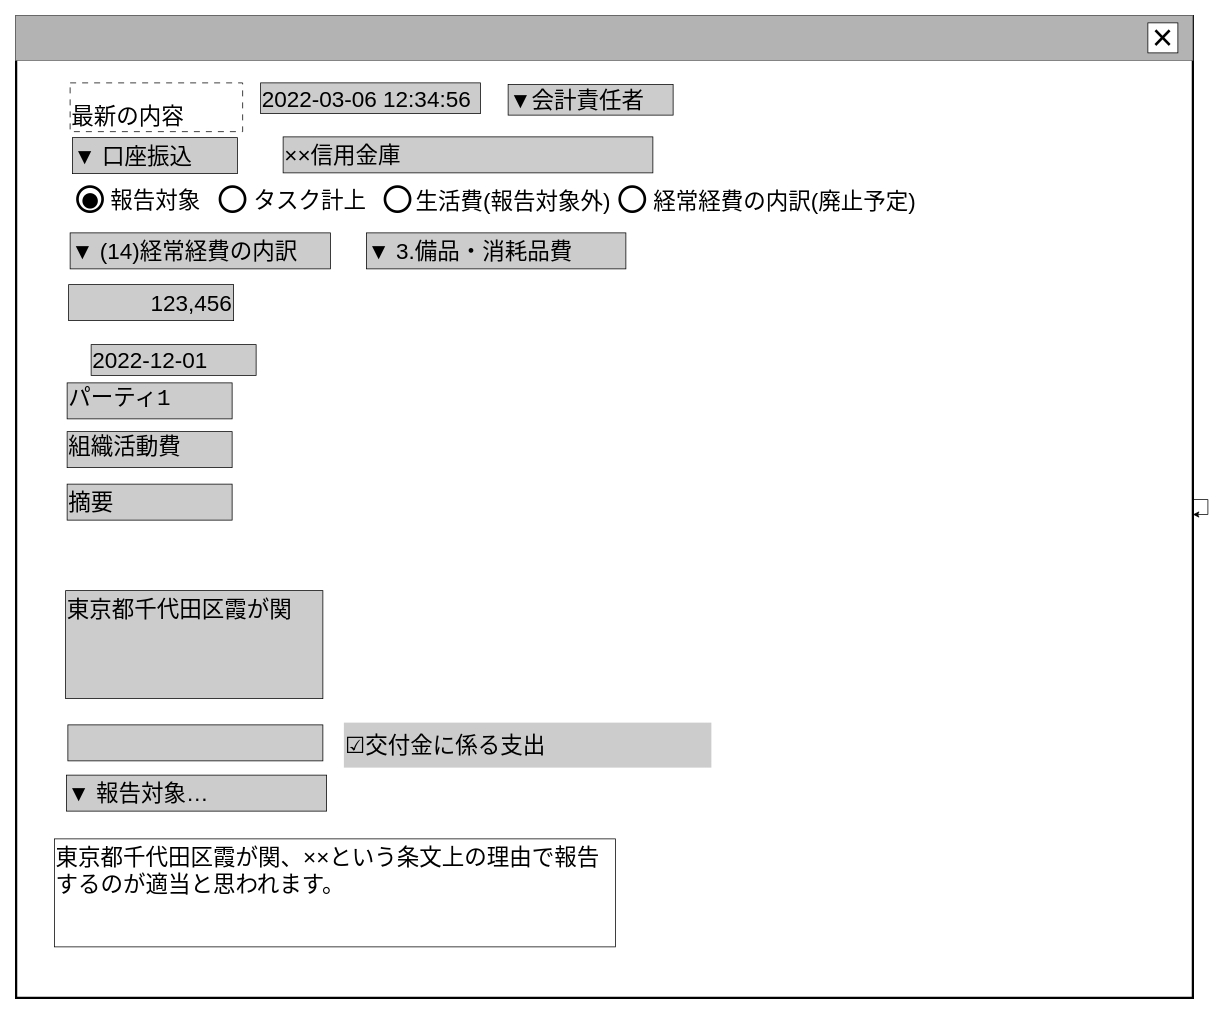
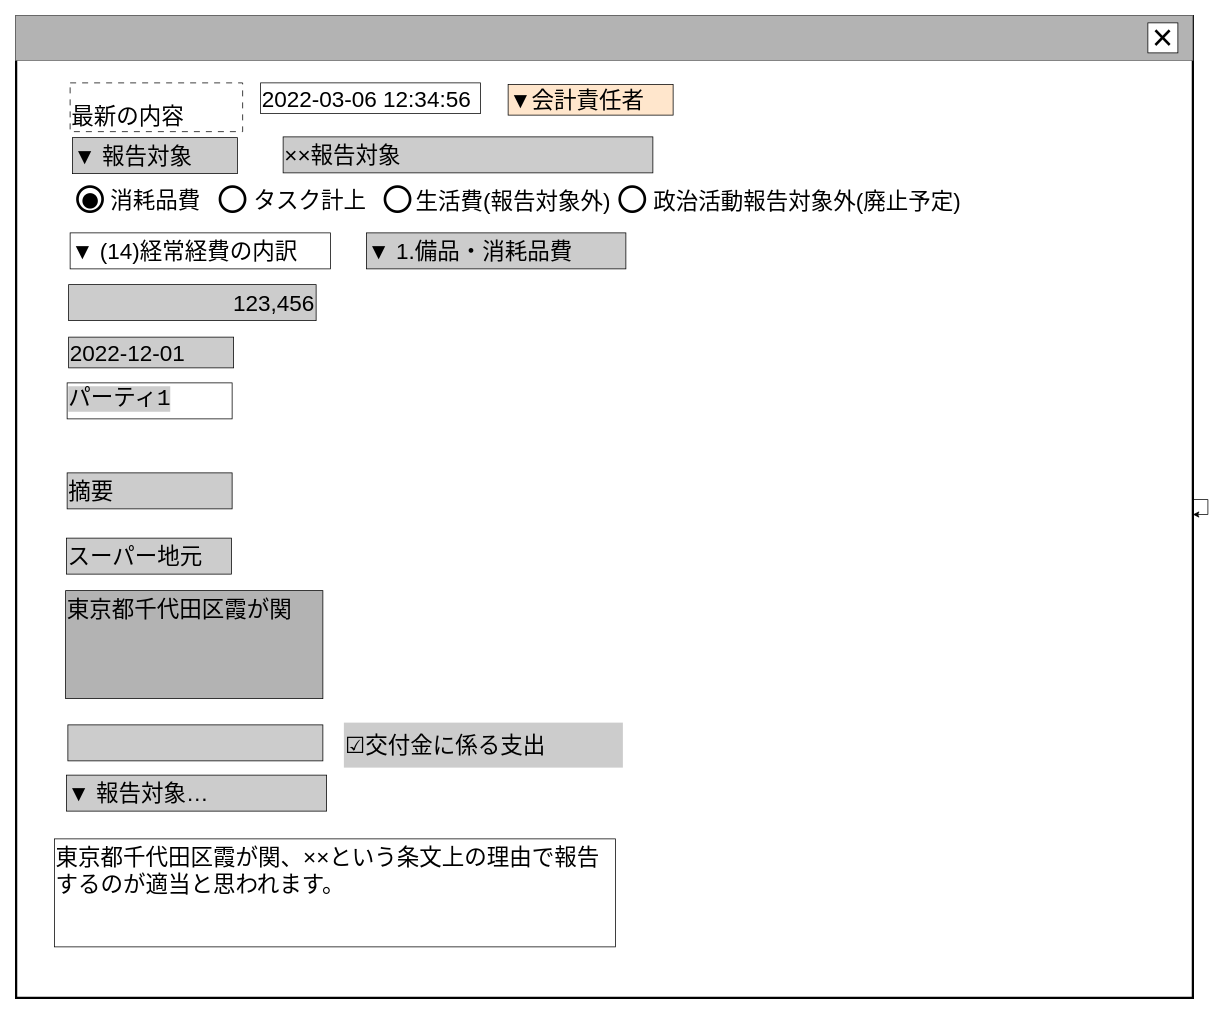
(371, 98) -> (371, 98)
(591, 100) -> (591, 100)
(308, 155) -> (308, 155)
(96, 156) -> (96, 156)
(129, 200) -> (129, 200)
(708, 201) -> (717, 201)
(200, 251) -> (200, 251)
(407, 251) -> (407, 251)
(151, 303) -> (192, 303)
(174, 360) -> (151, 353)
(150, 401) -> (150, 401)
(150, 450) -> none
(150, 502) -> (150, 491)
none -> (149, 556)
(194, 645) -> (194, 645)
(528, 745) -> (483, 745)
